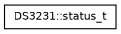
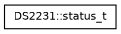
(60, 17) -> (60, 17)
